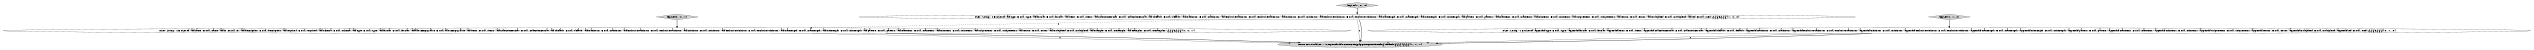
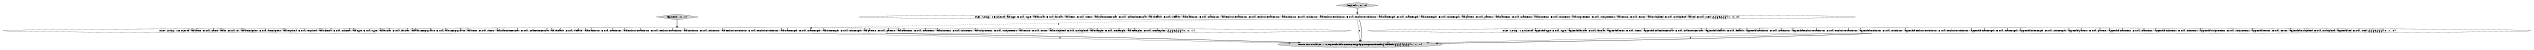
(1949, 17) -> none
